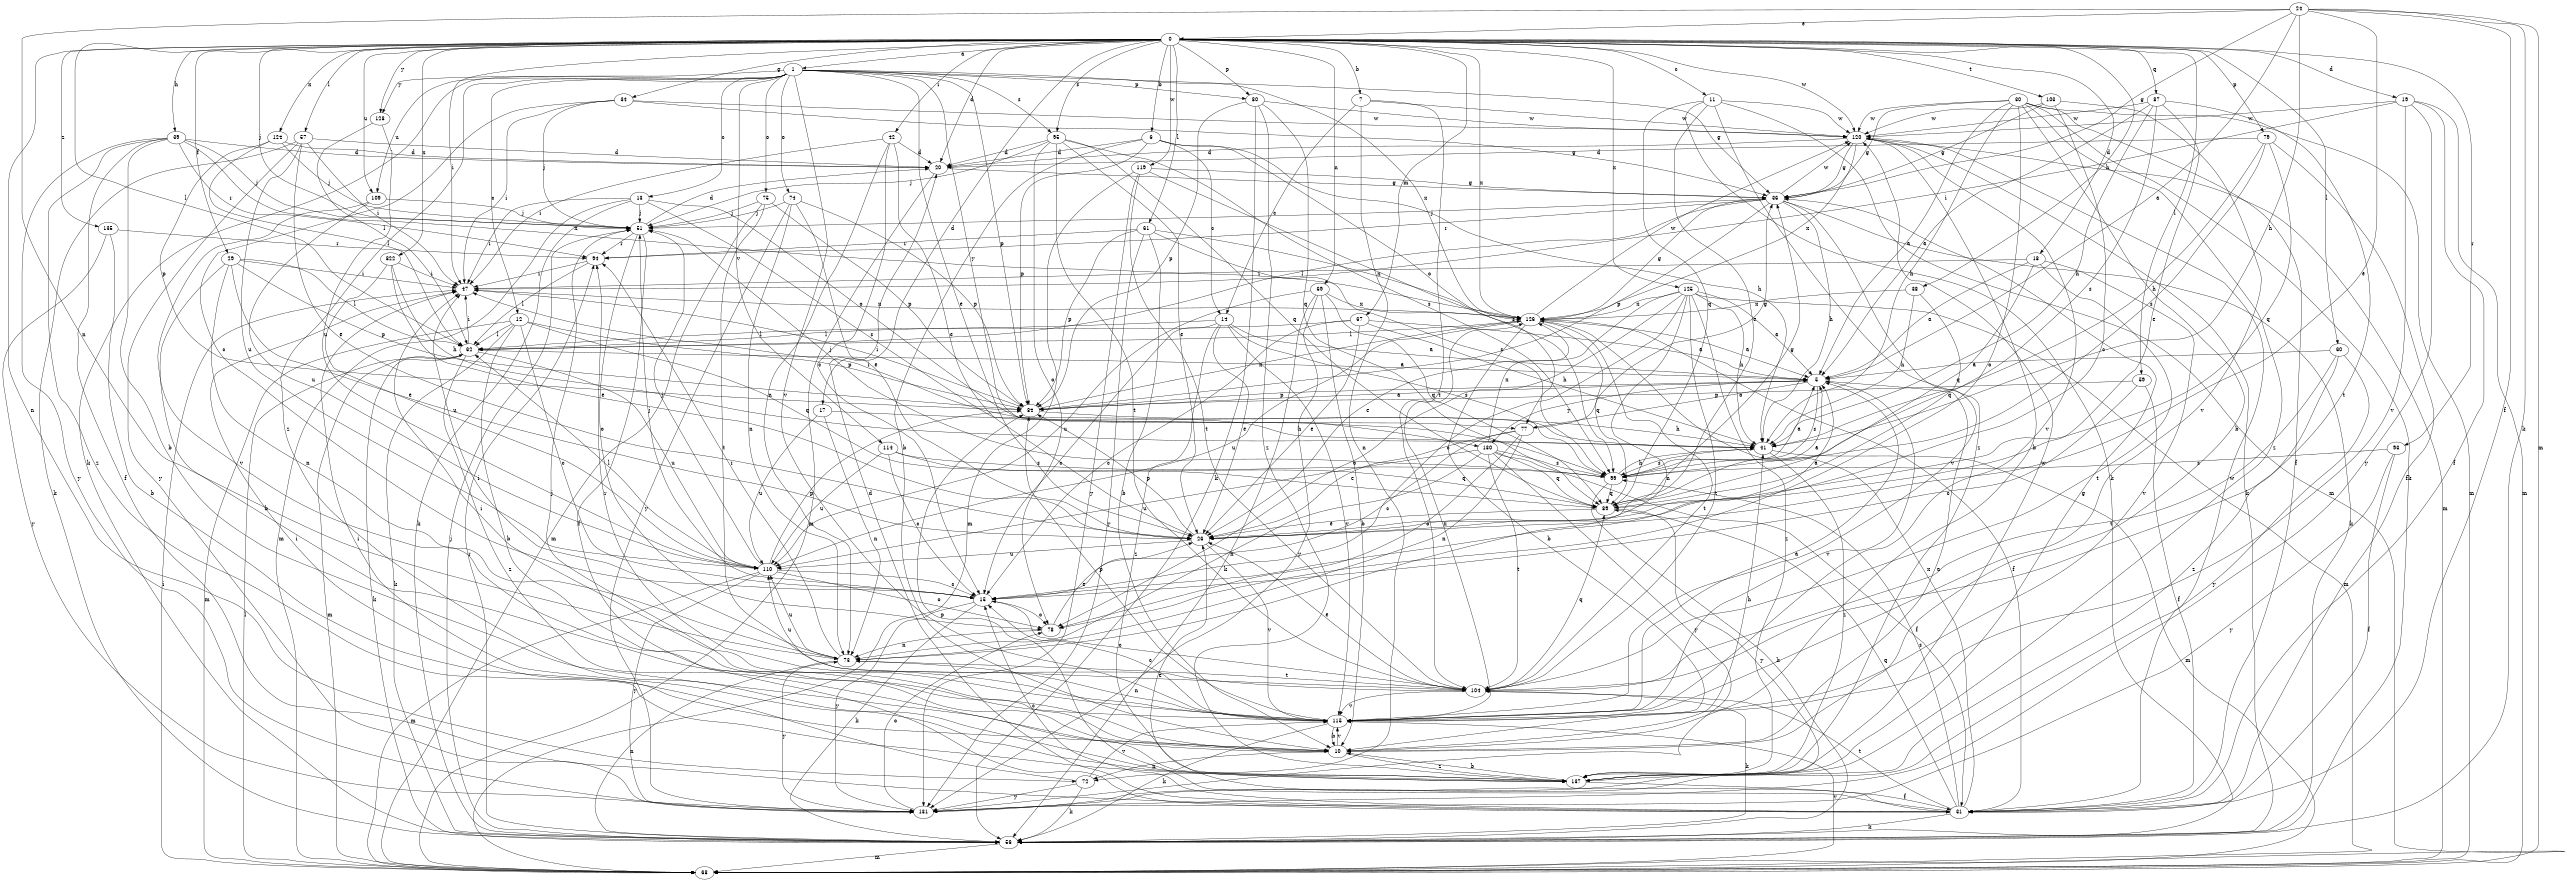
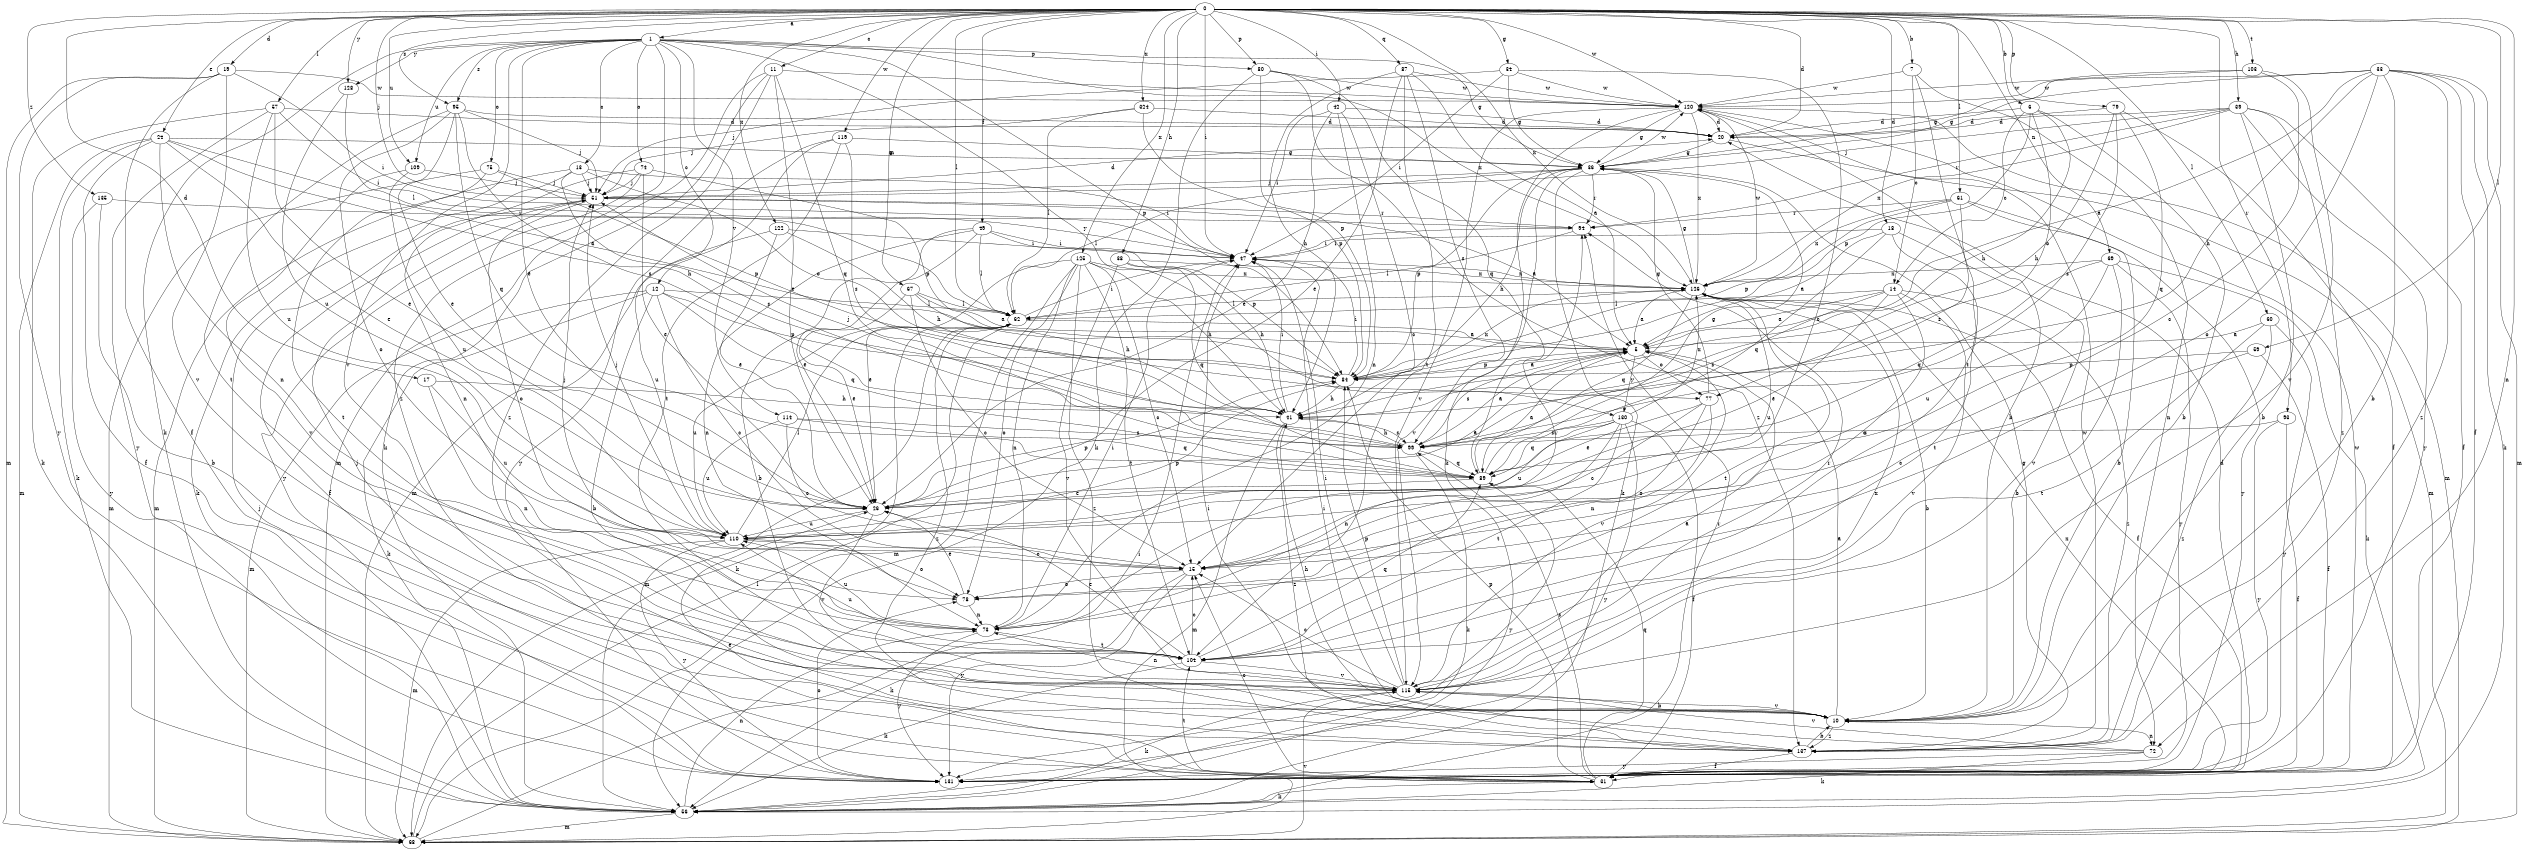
(1737, 24) -> (656, 13)
(2018, 100) -> (2380, 70)
(278, 138) -> (1144, 107)
(231, 259) -> (982, 229)
(391, 259) -> (779, 229)
(1759, 323) -> (1104, 208)
none -> (1082, 550)
